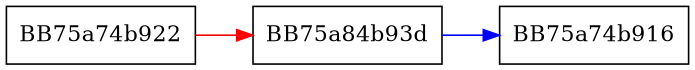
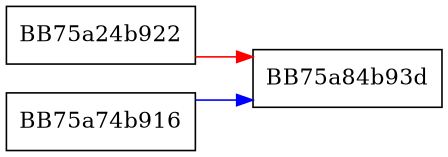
(101, 35) -> (101, 35)
(463, 35) -> (216, 100)
